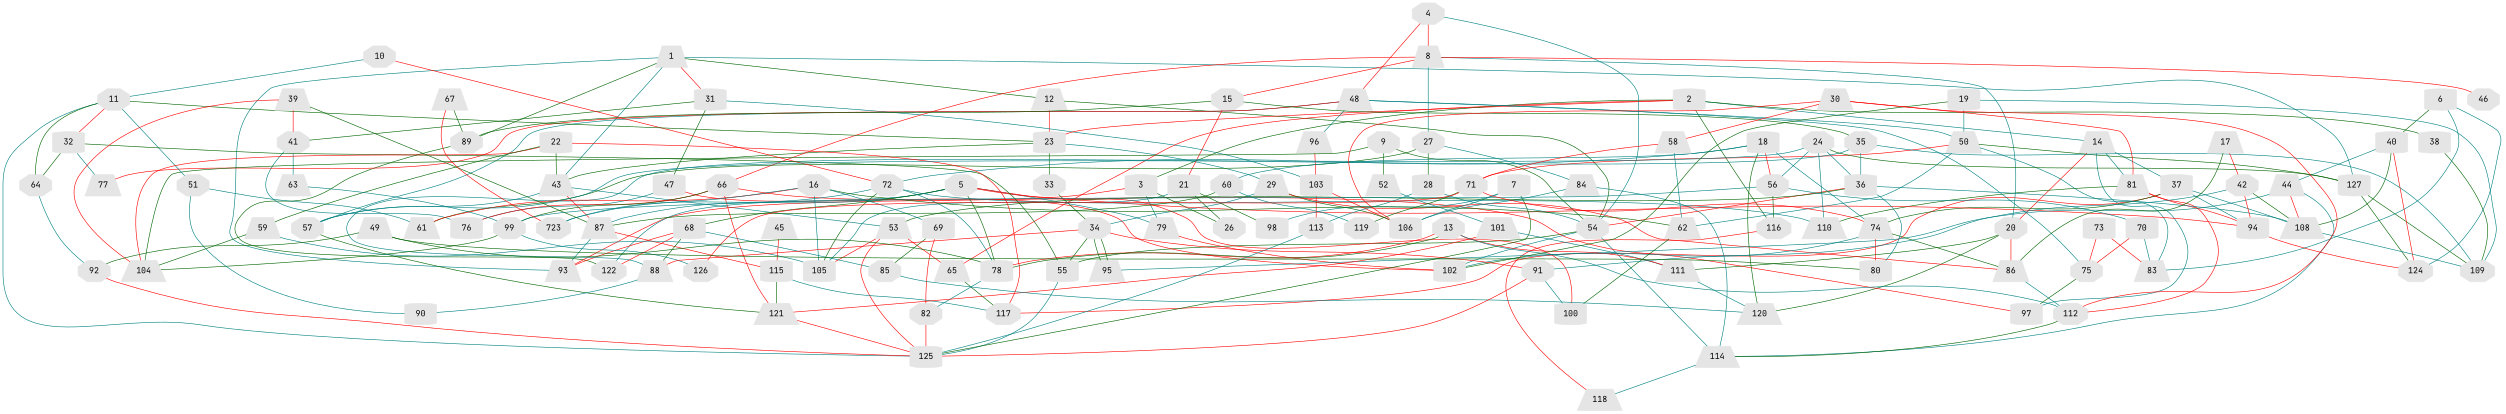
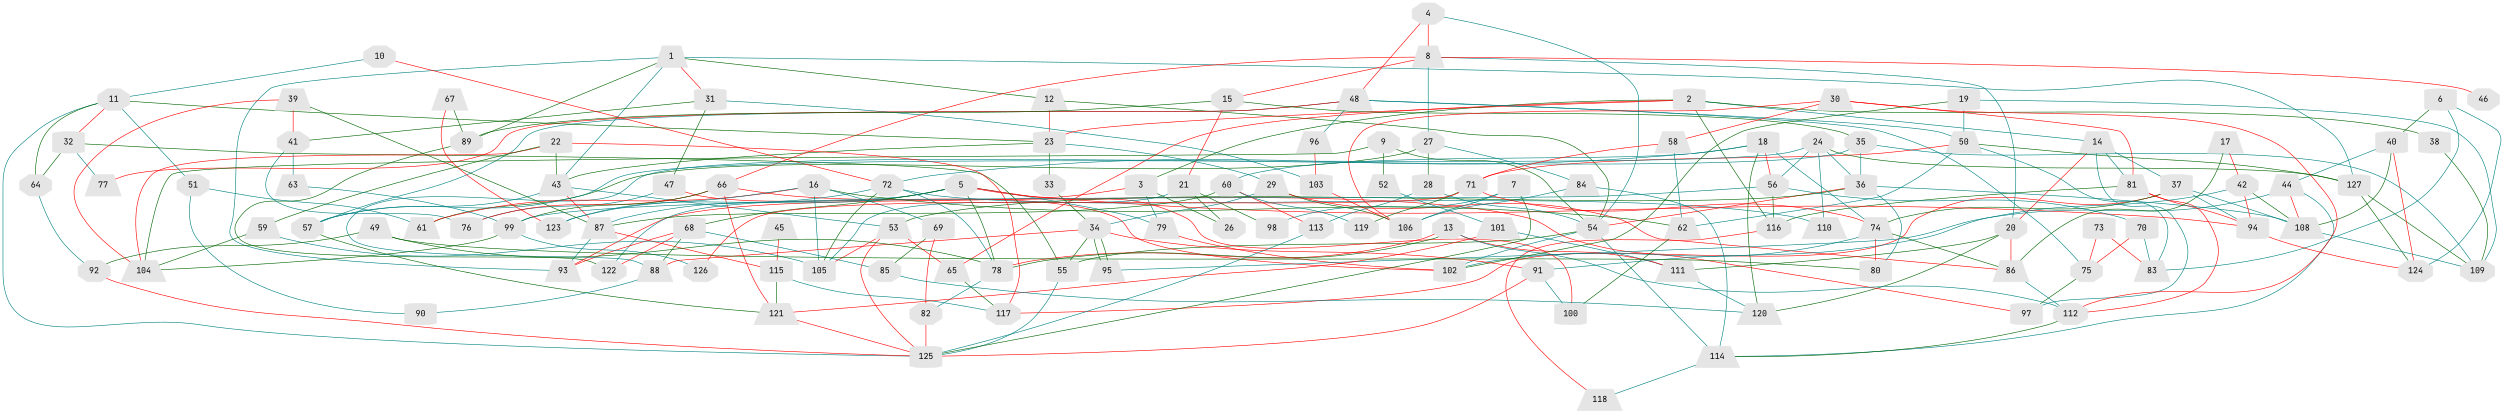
(2040, 191) -> (1968, 196)
(1316, 207) -> (1271, 207)
(554, 228) -> (554, 228)
